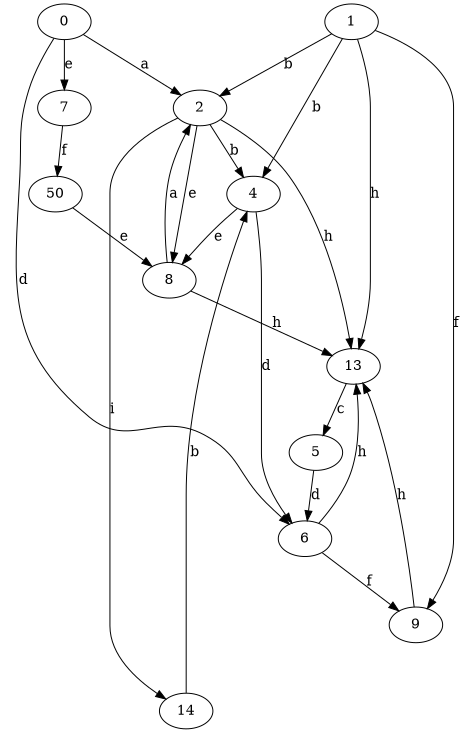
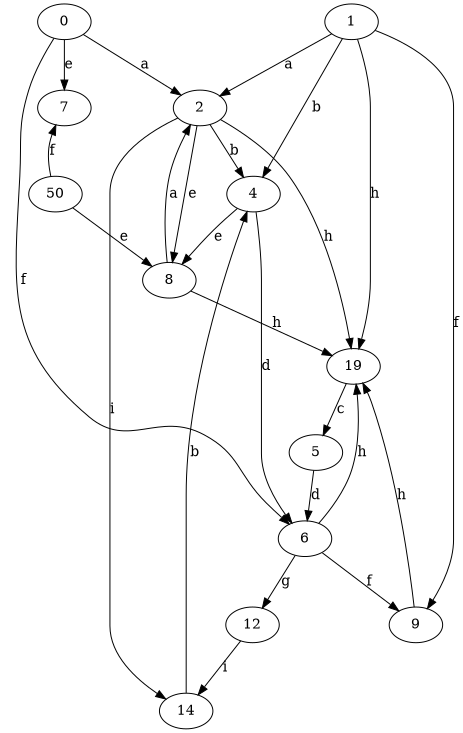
(289, 65) -> (289, 65)
(60, 146) -> (48, 155)
(24, 280) -> (24, 280)
(354, 366) -> (354, 366)
none -> (253, 625)
